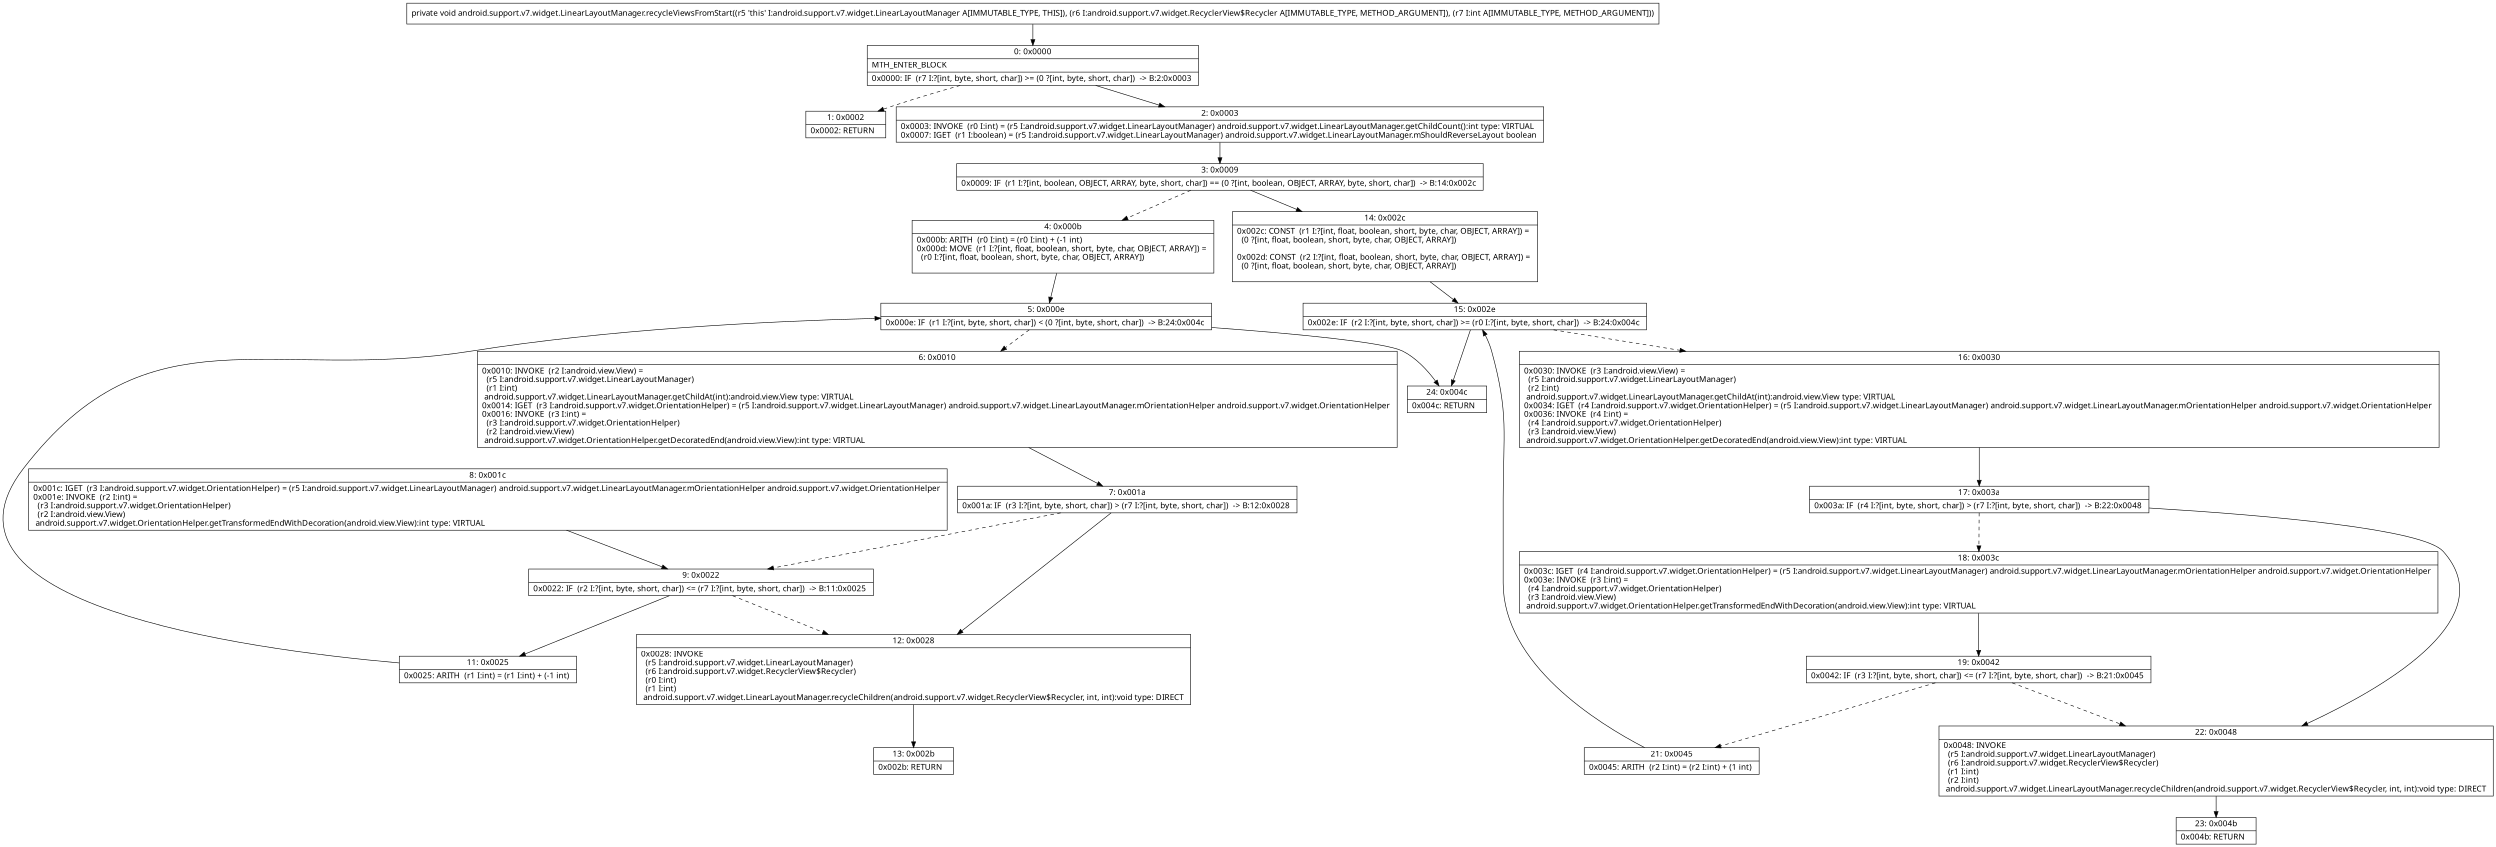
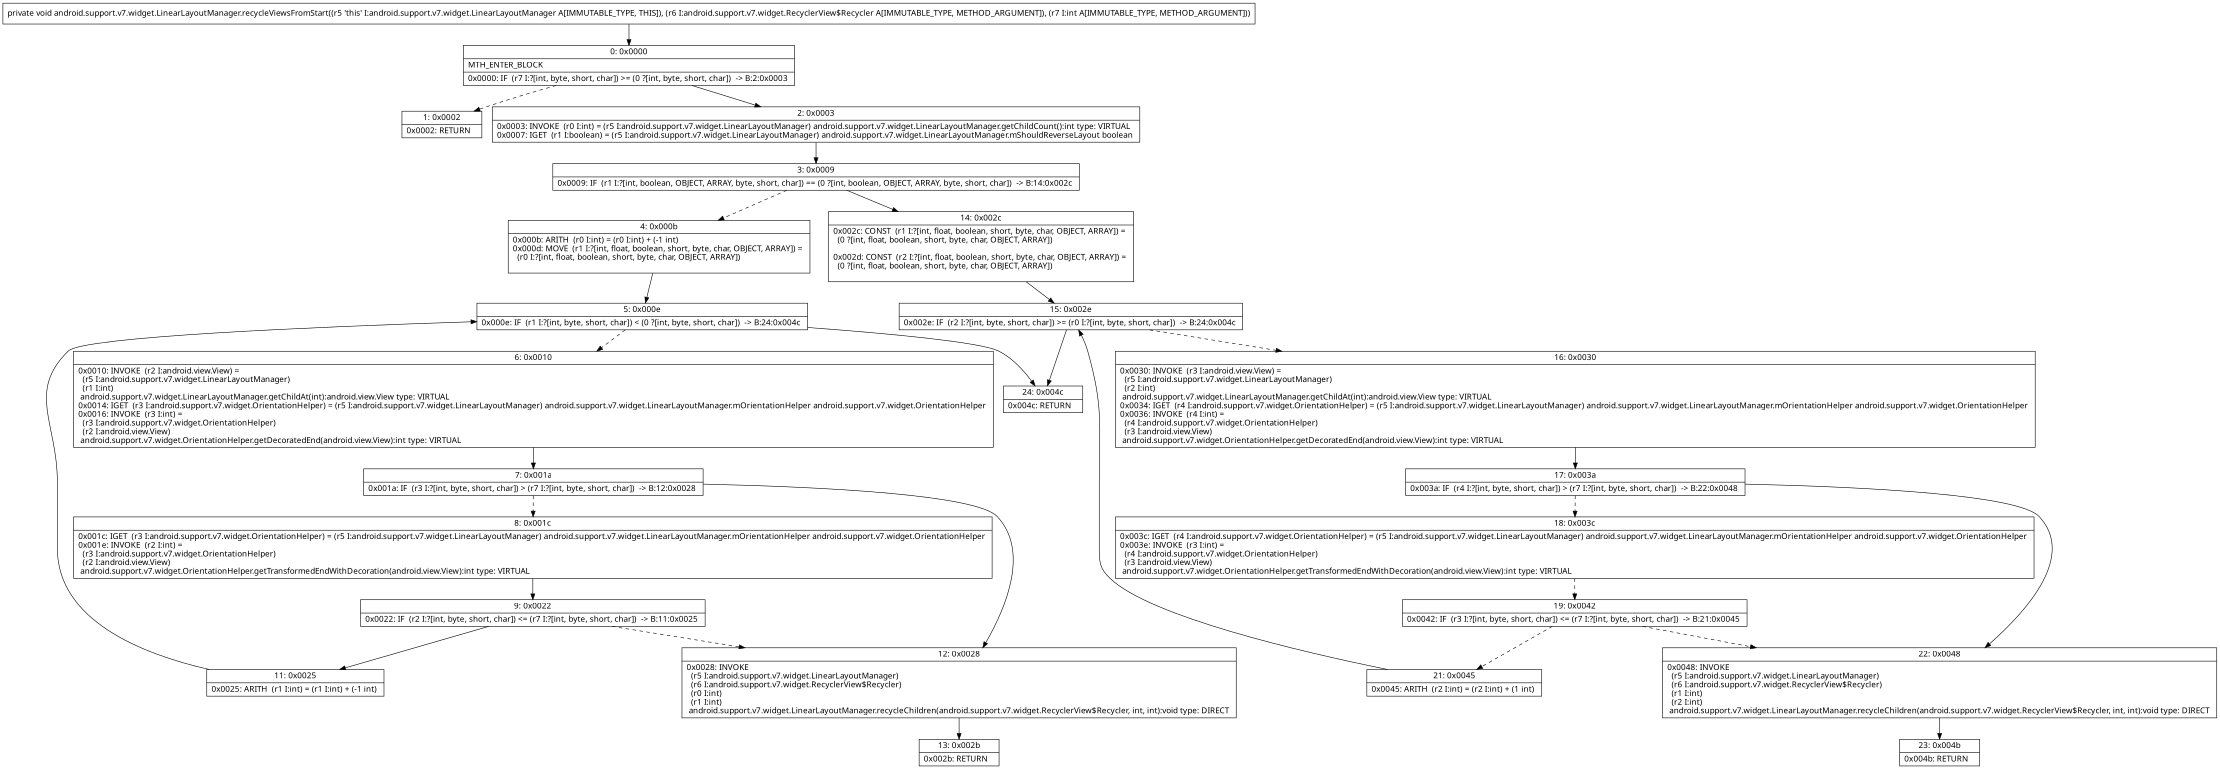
(917, 540) -> (533, 503)
(1979, 632) -> (1575, 586)
